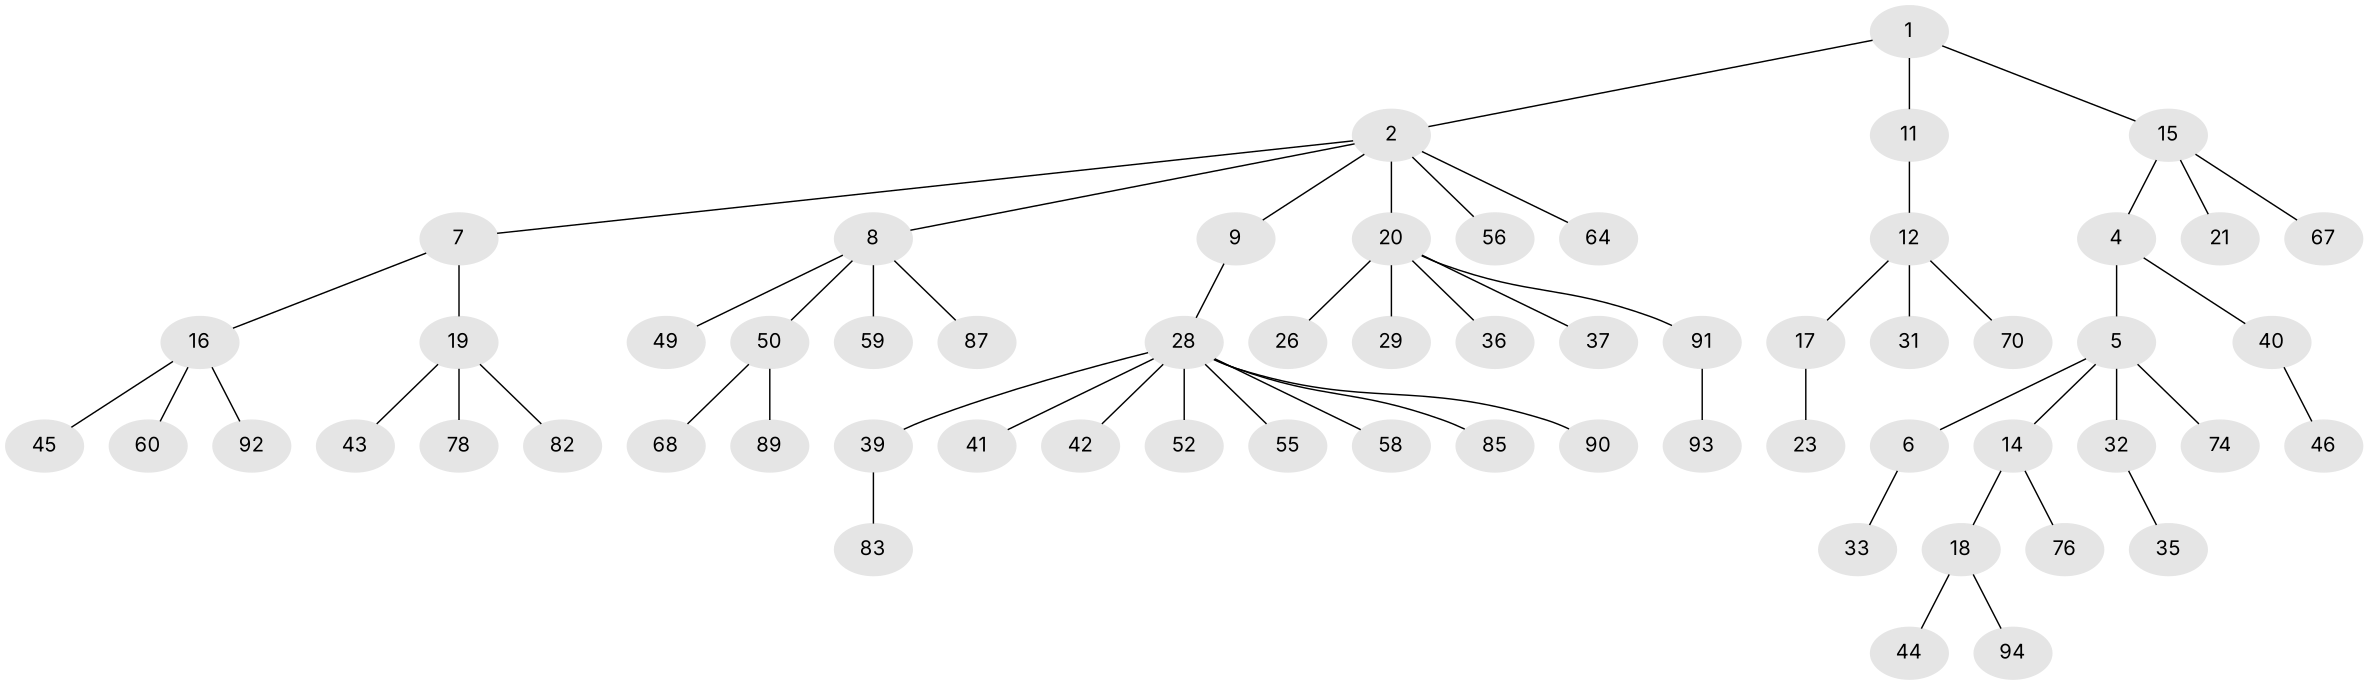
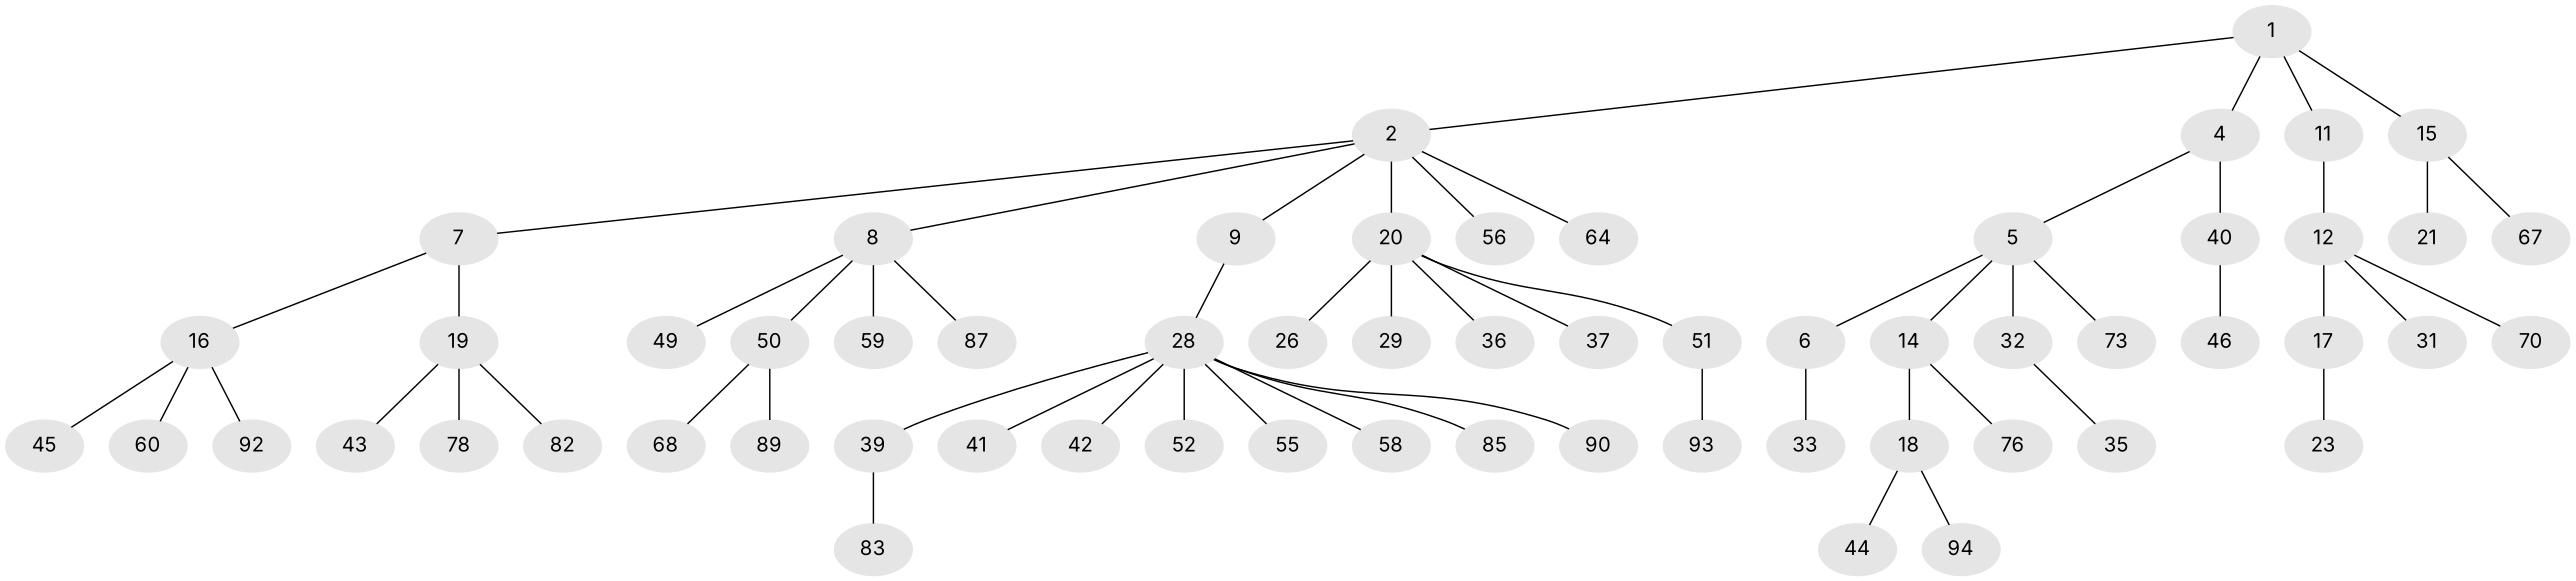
(2142, 187) -> (2246, 83)
(1702, 342) -> (1702, 342)
(2220, 446) -> (2117, 342)
